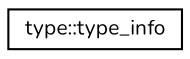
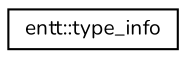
(95, 29) -> (93, 29)
